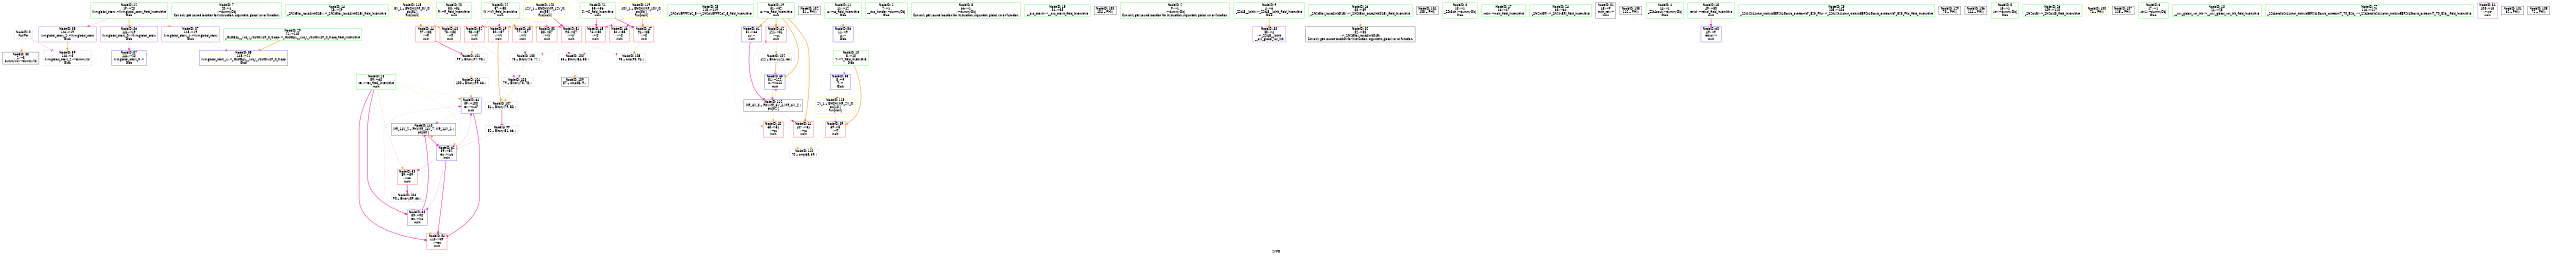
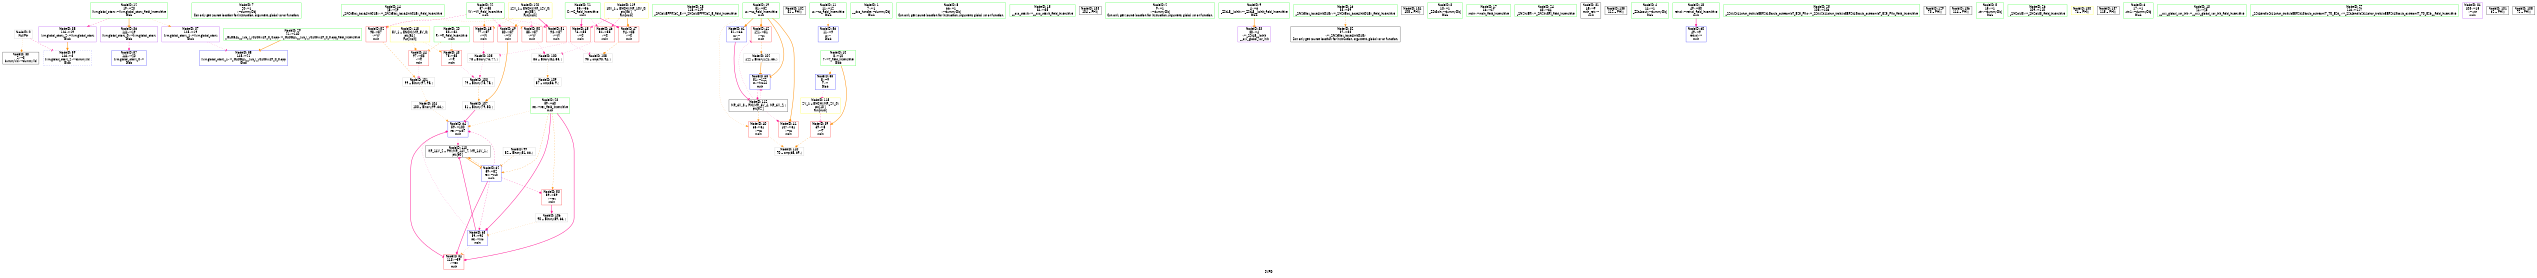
(448, 47) -> (419, 71)
(575, 82) -> (548, 82)
(440, 104) -> (539, 154)
(502, 117) -> (470, 115)
(432, 140) -> (473, 162)
